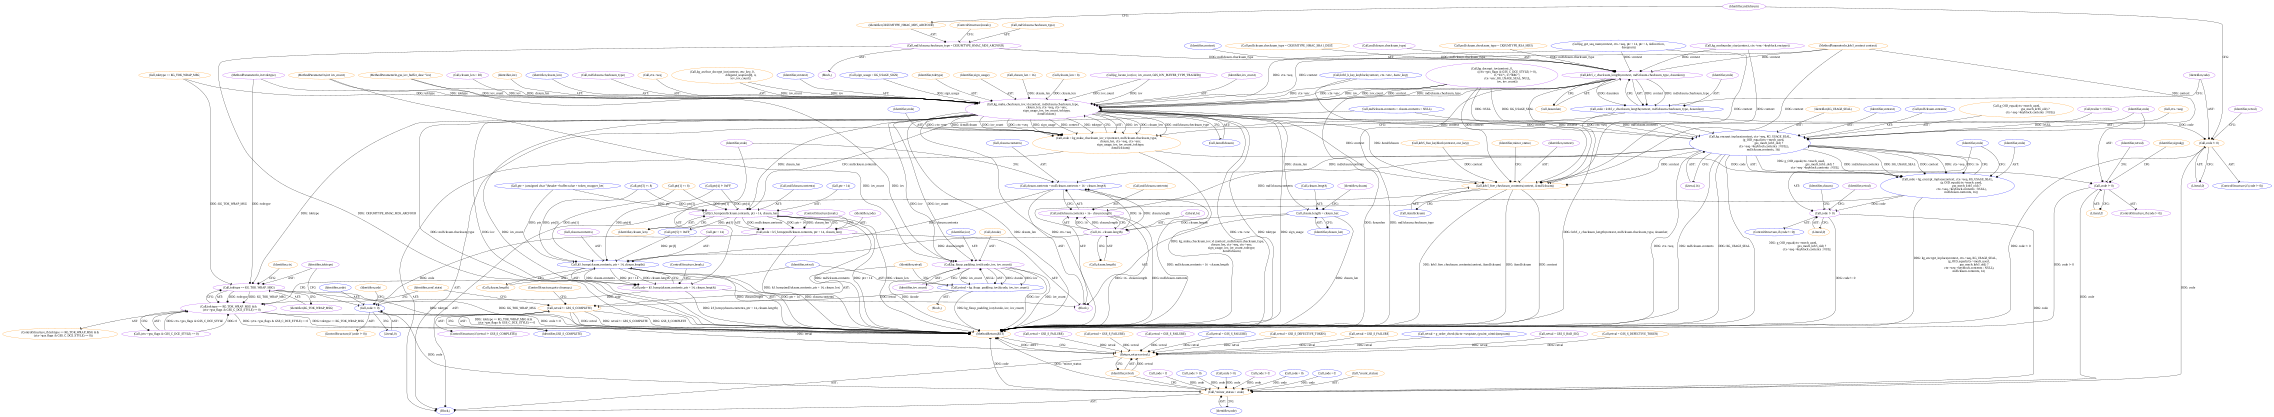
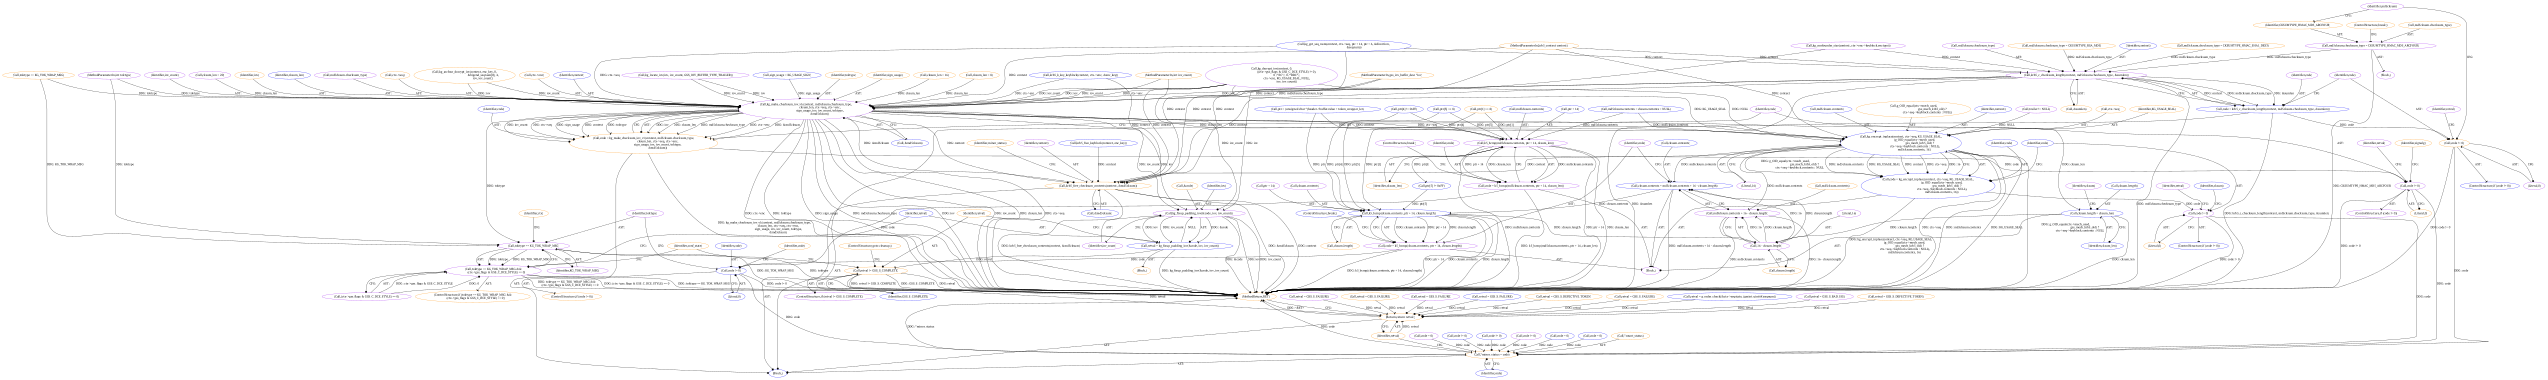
none -> (534, 75)
(1440, 143) -> (1098, 143)
(859, 164) -> (1600, 125)
(858, 251) -> (1598, 236)
